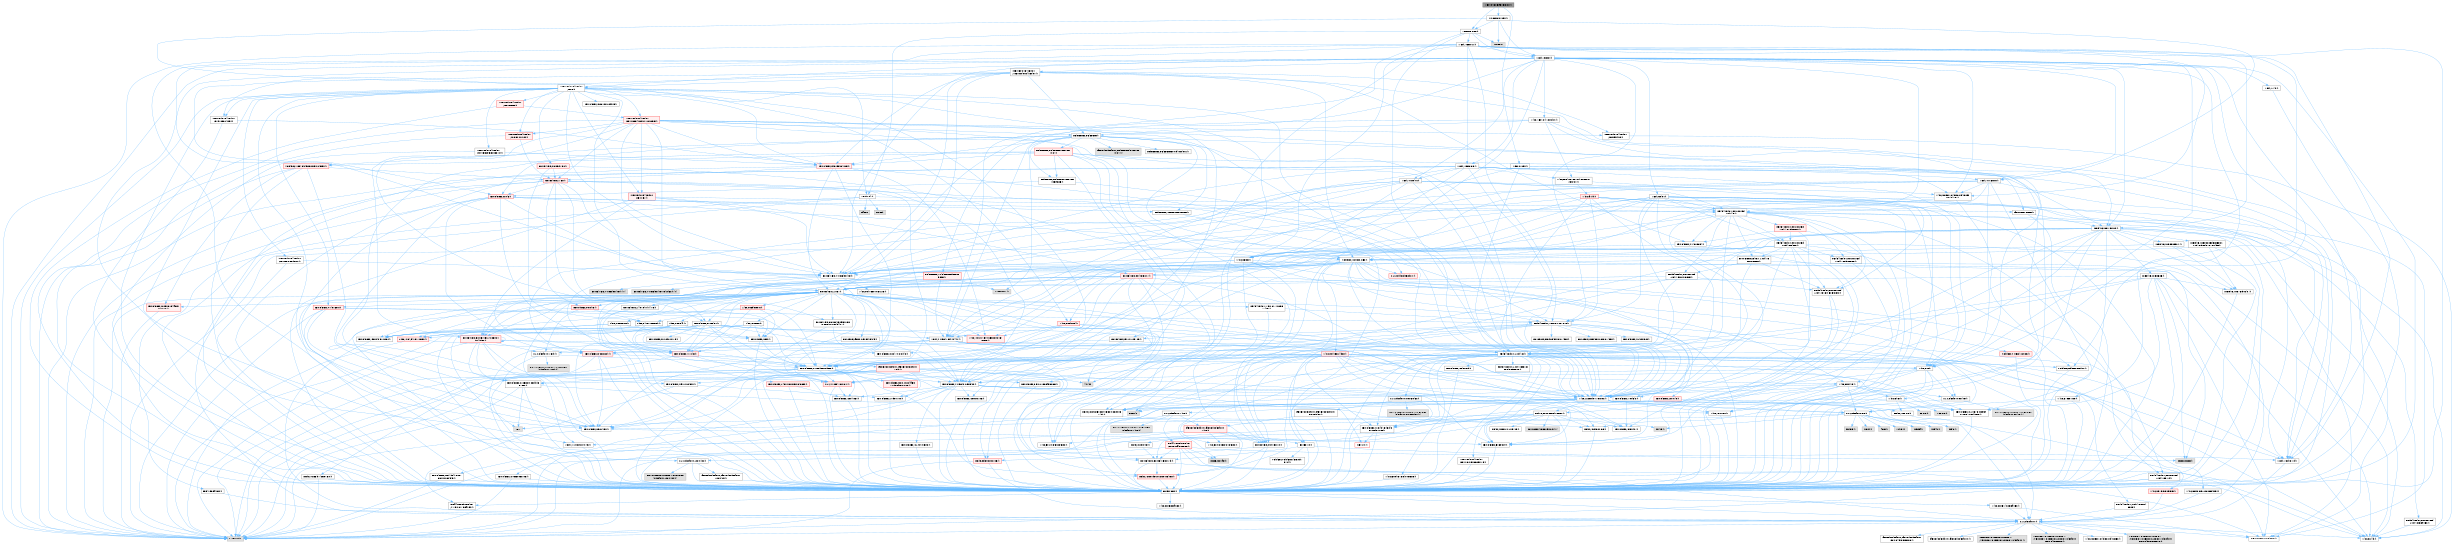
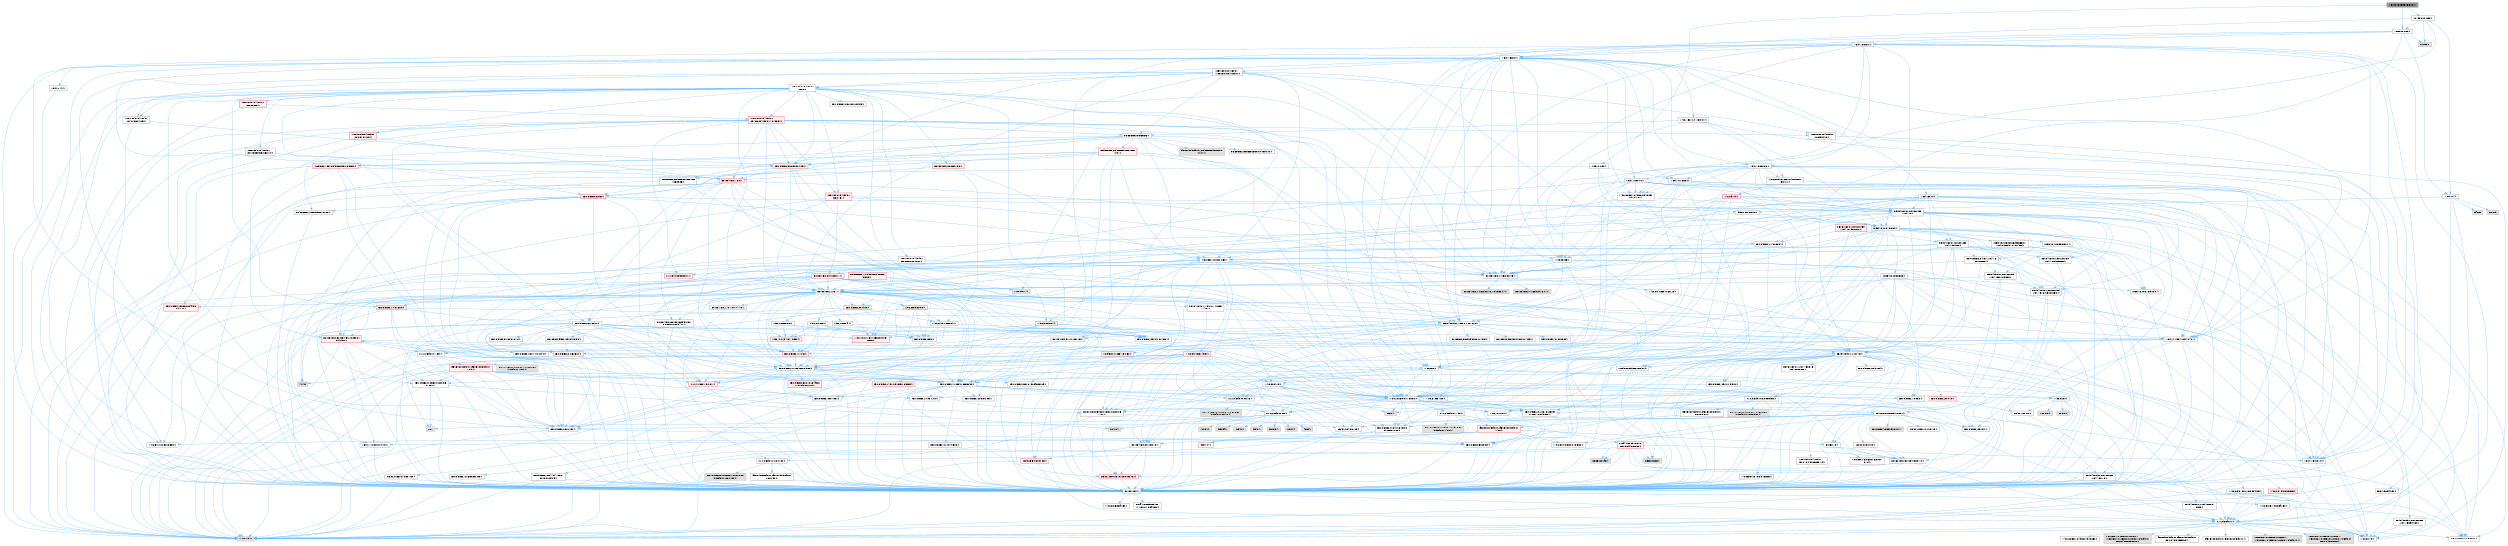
(620, 153) -> (407, 220)
(987, 174) -> none
(530, 433) -> (1507, 489)
